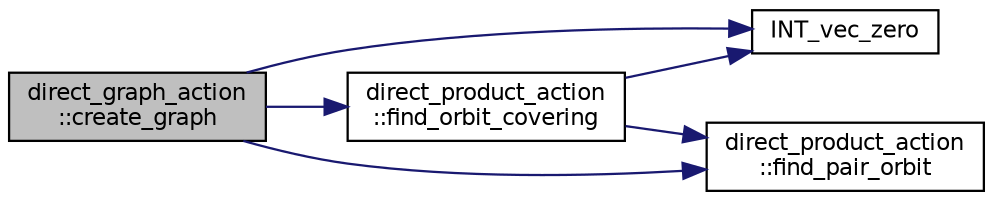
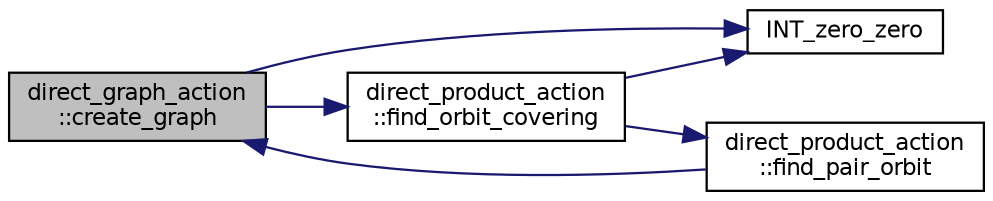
(845, 32) -> (845, 32)
(462, 173) -> (485, 174)
